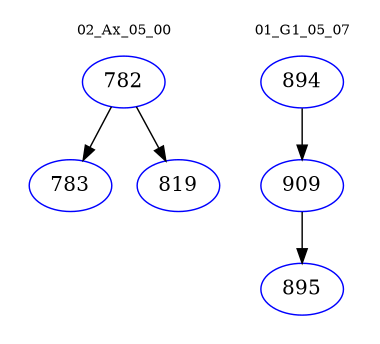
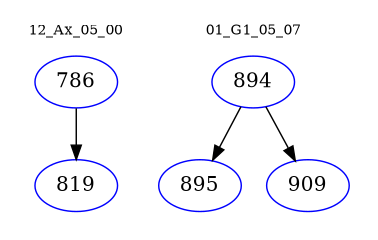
(124, 31) -> (76, 31)
(124, 82) -> (76, 82)
(71, 186) -> none
(302, 230) -> (230, 127)
